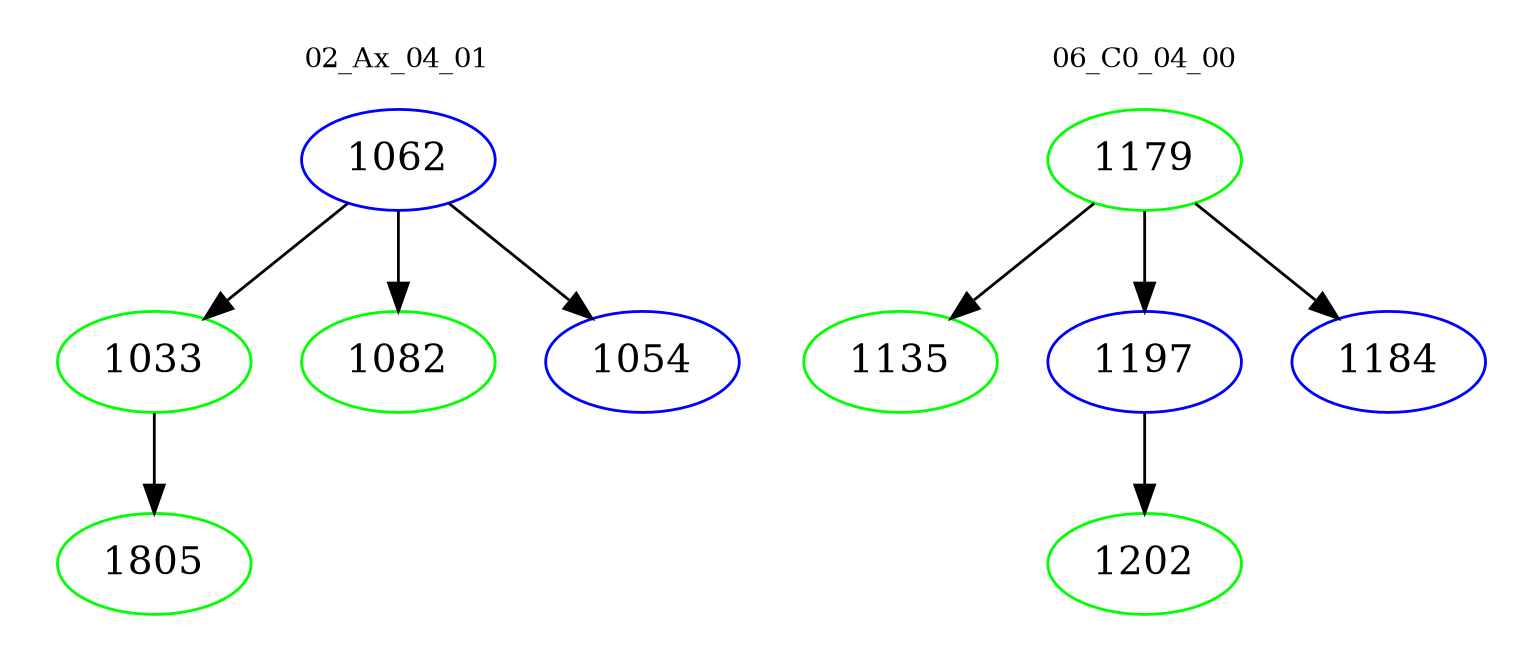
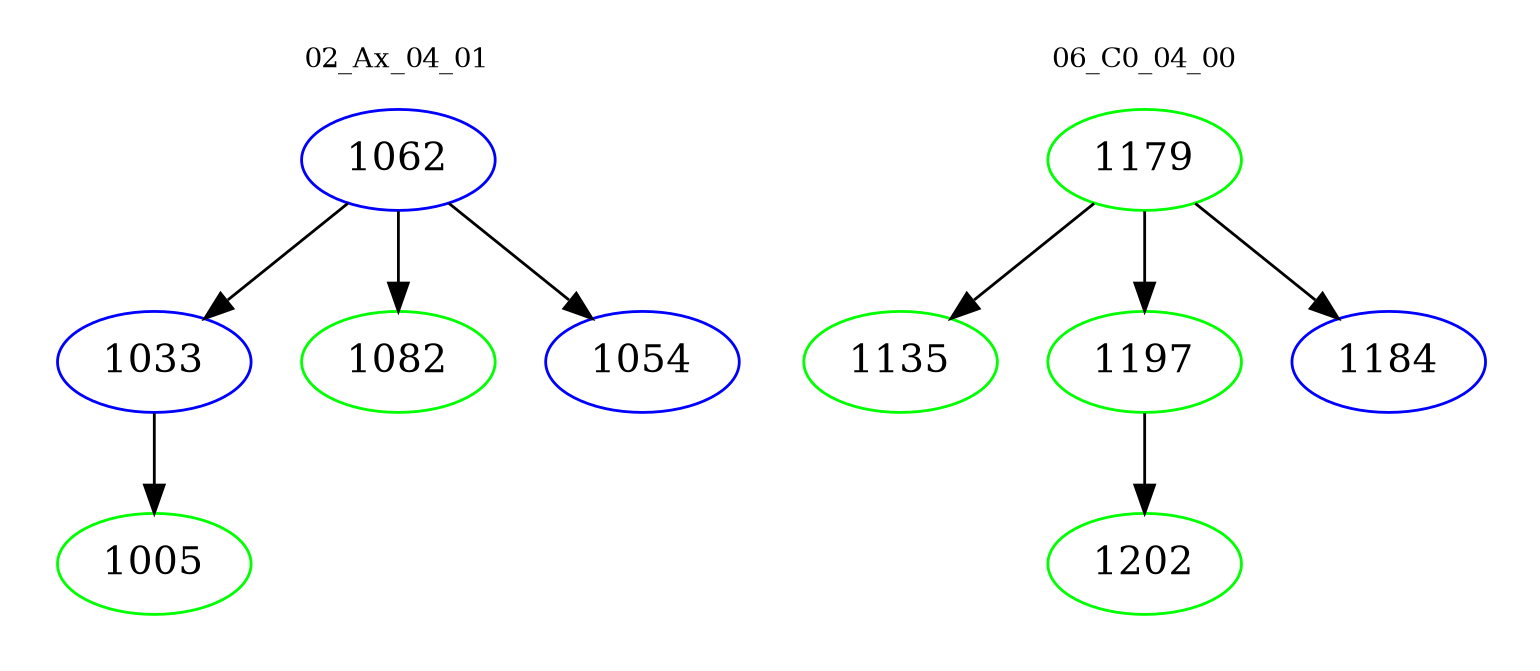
(154, 362) -> (154, 362)
(1145, 362) -> (1145, 362)
(154, 564) -> (154, 564)
